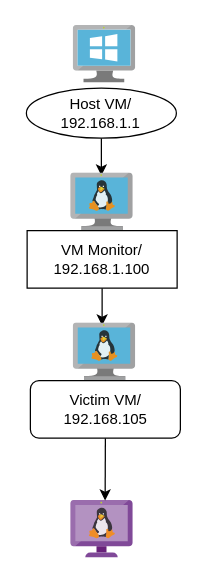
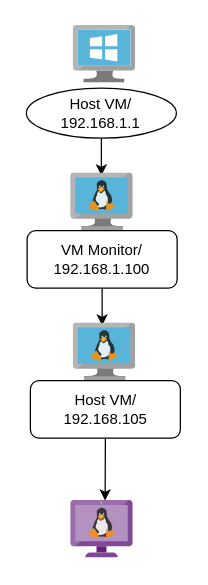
(102, 259) -> (102, 259)
(106, 409) -> (106, 409)
